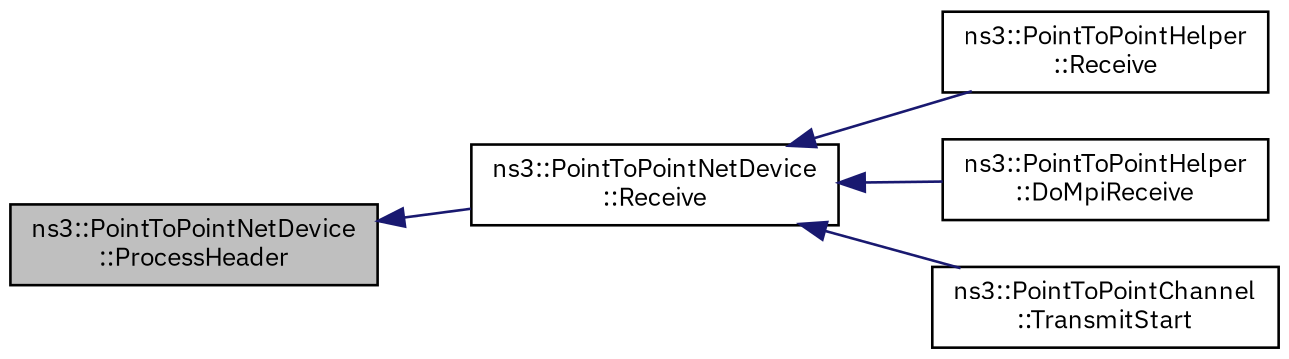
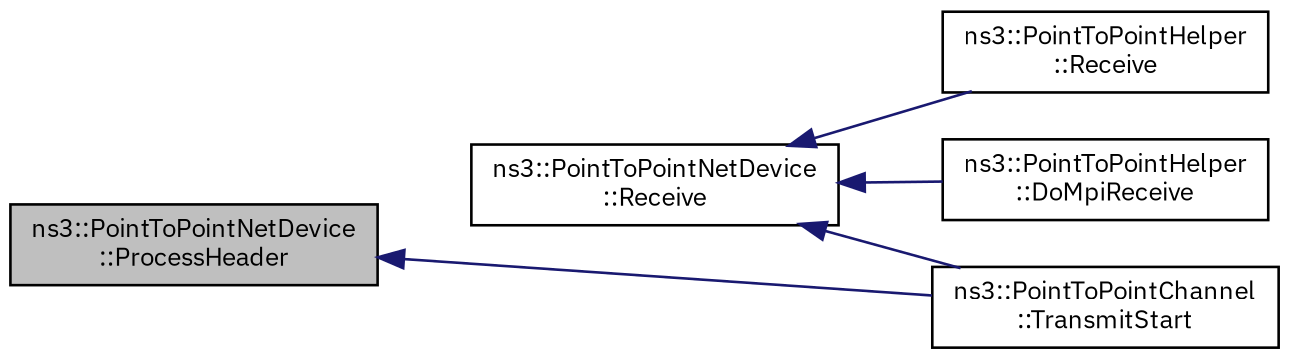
(437, 213) -> (668, 277)
